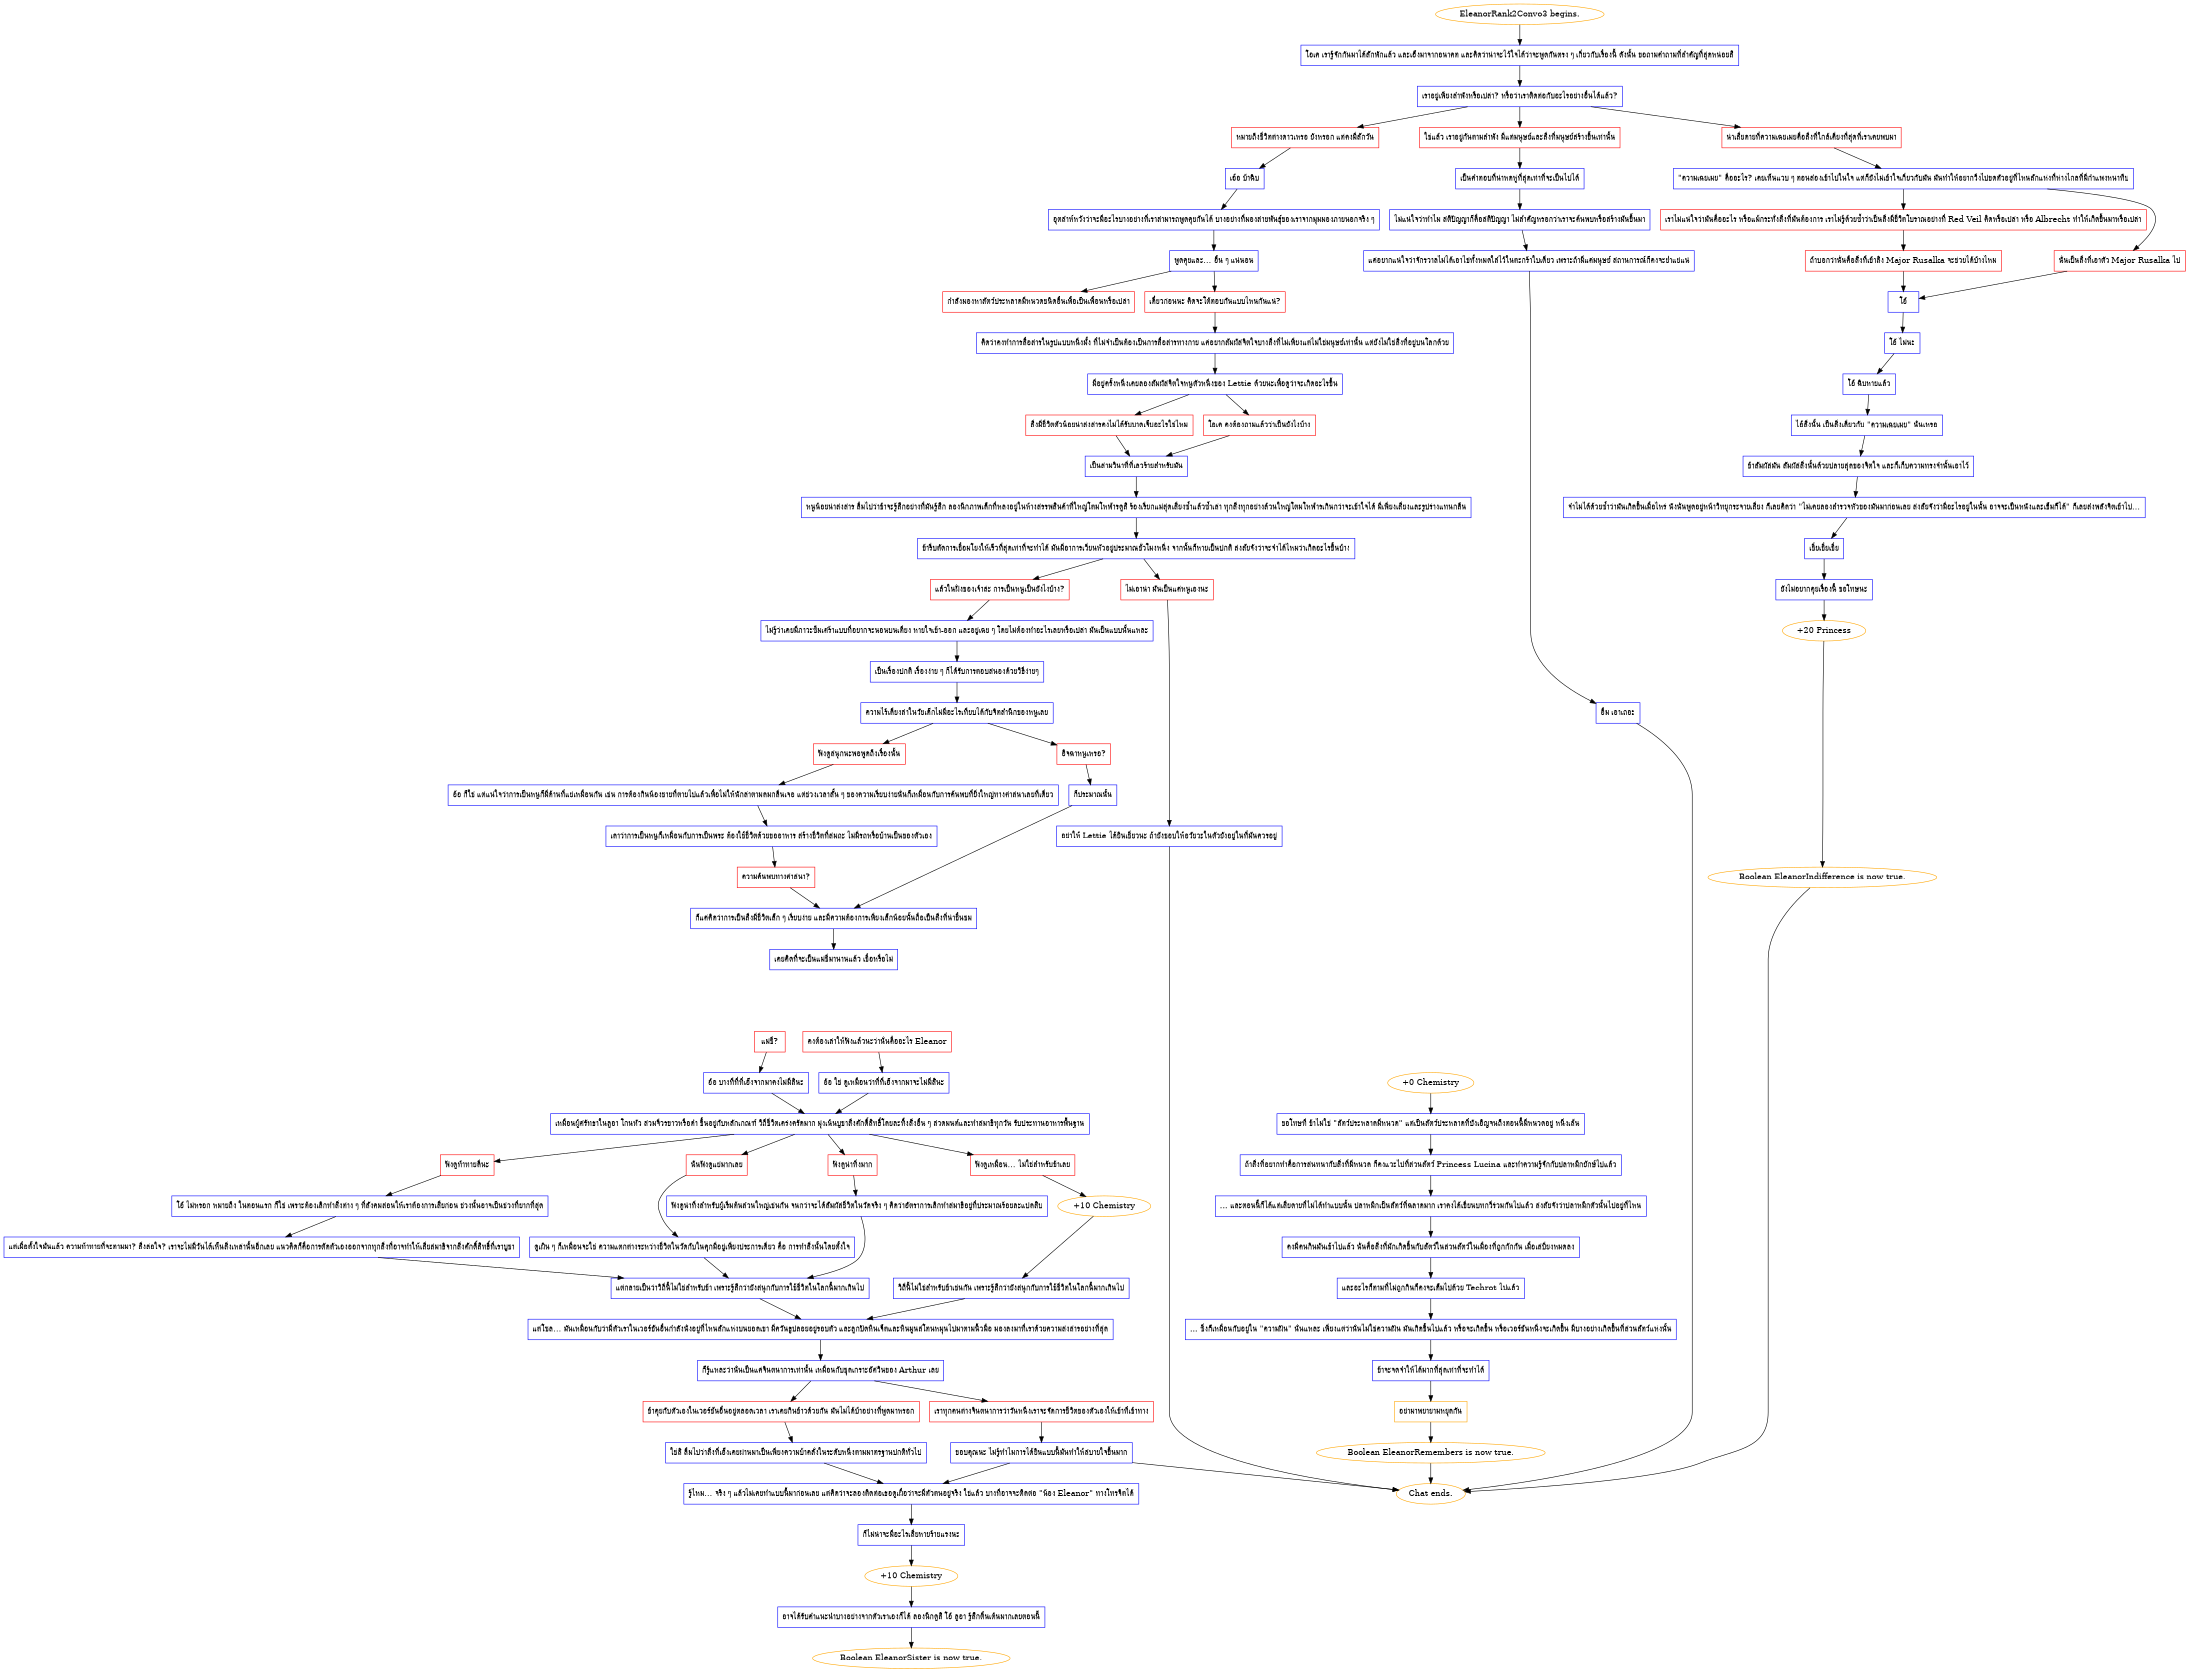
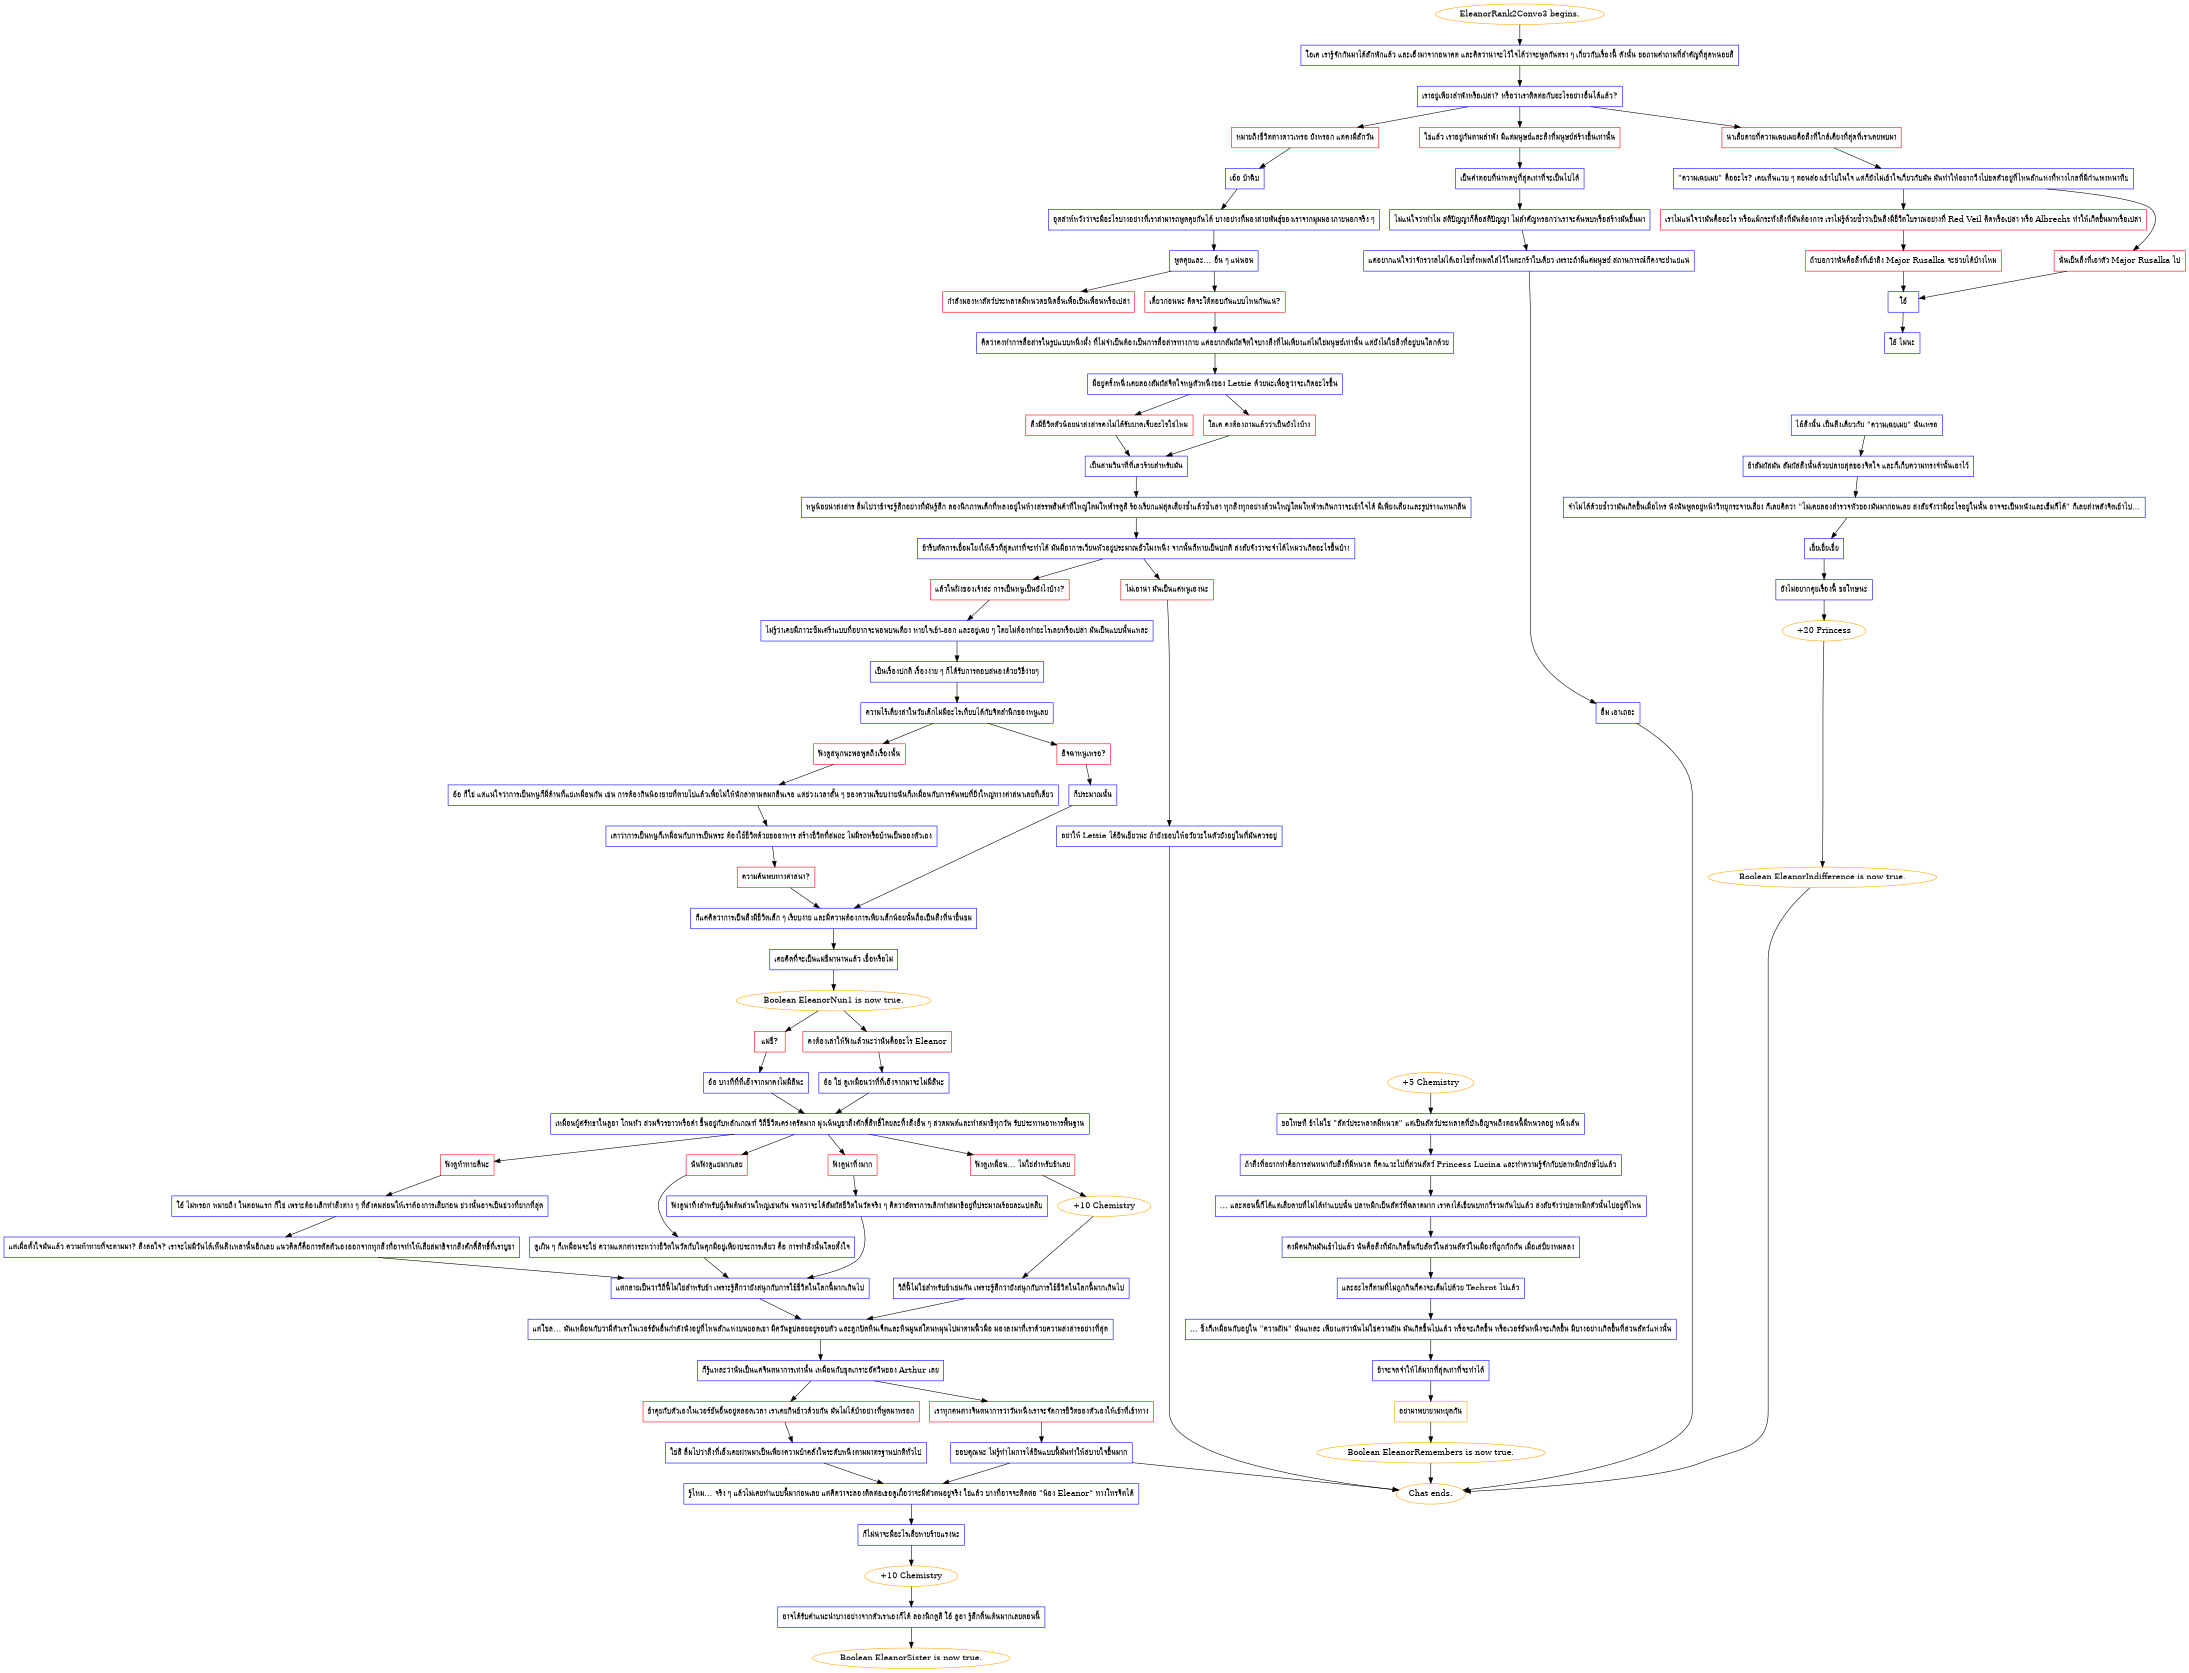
(1869, 384) -> none
none -> (834, 1001)
(1431, 1083) -> (1431, 1083)
